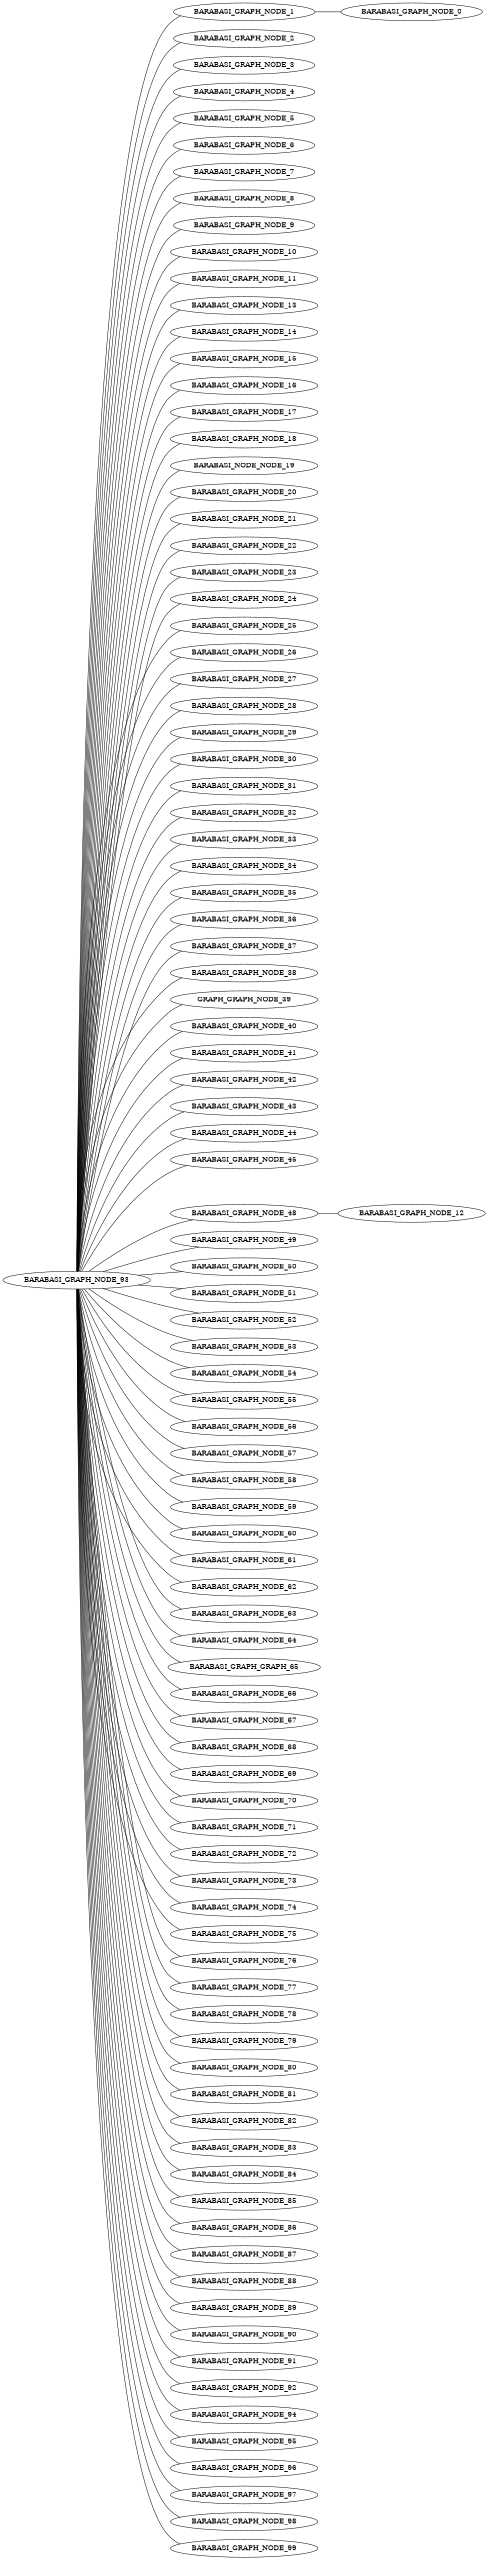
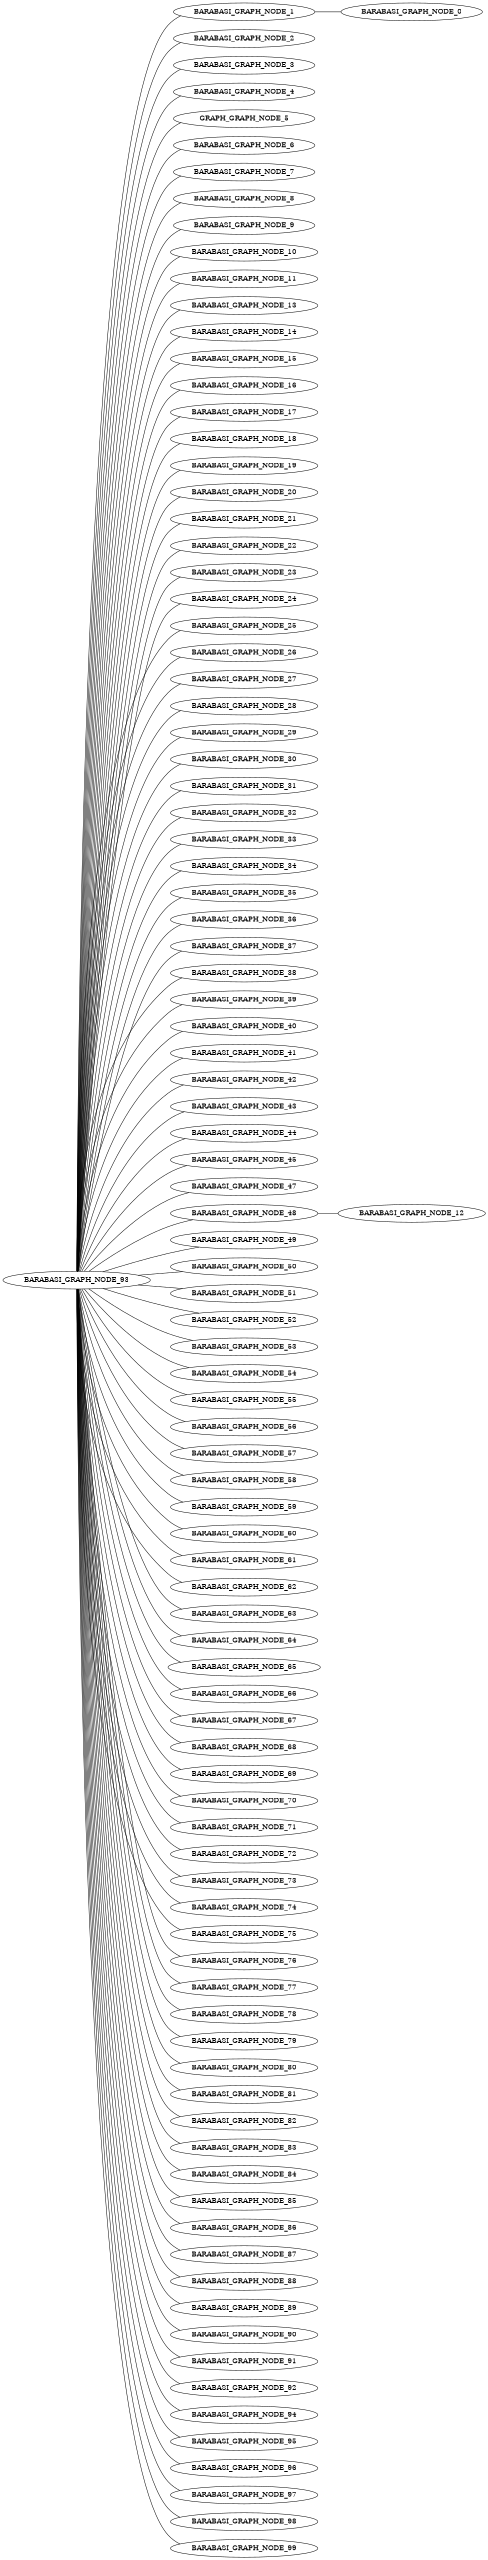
(244, 119) -> (244, 119)
(244, 466) -> (244, 466)
(244, 1000) -> (244, 1000)
none -> (244, 1187)
(244, 1667) -> (244, 1667)
